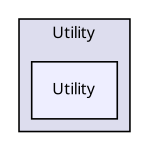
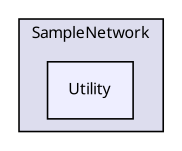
(74, 34) -> (91, 34)
